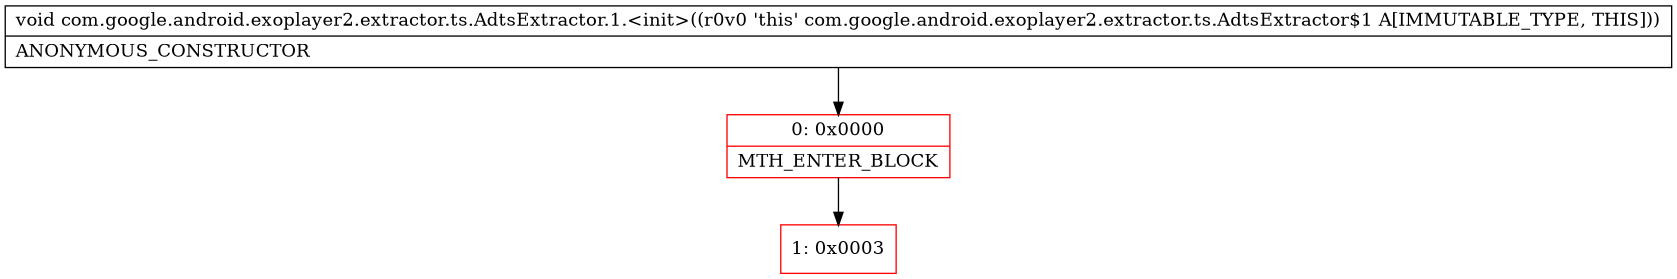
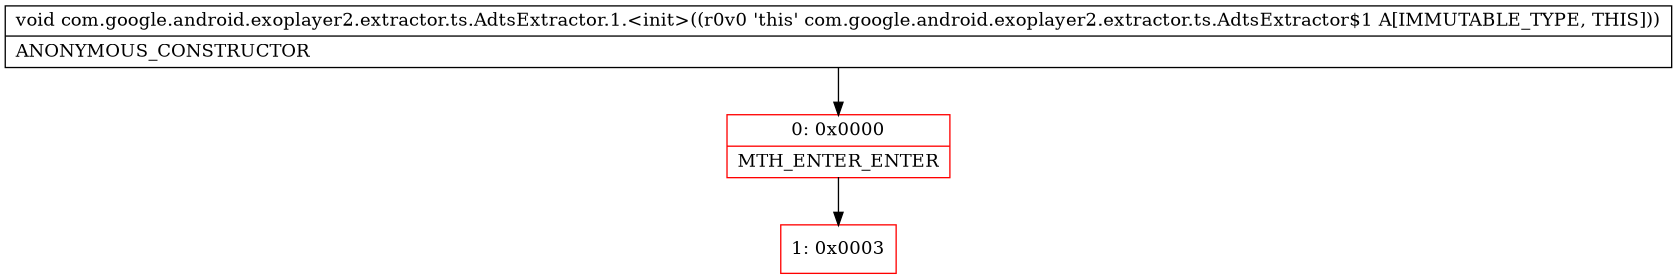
(838, 161) -> (838, 161)
